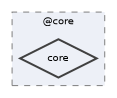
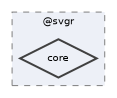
(58, 22) -> (58, 22)
